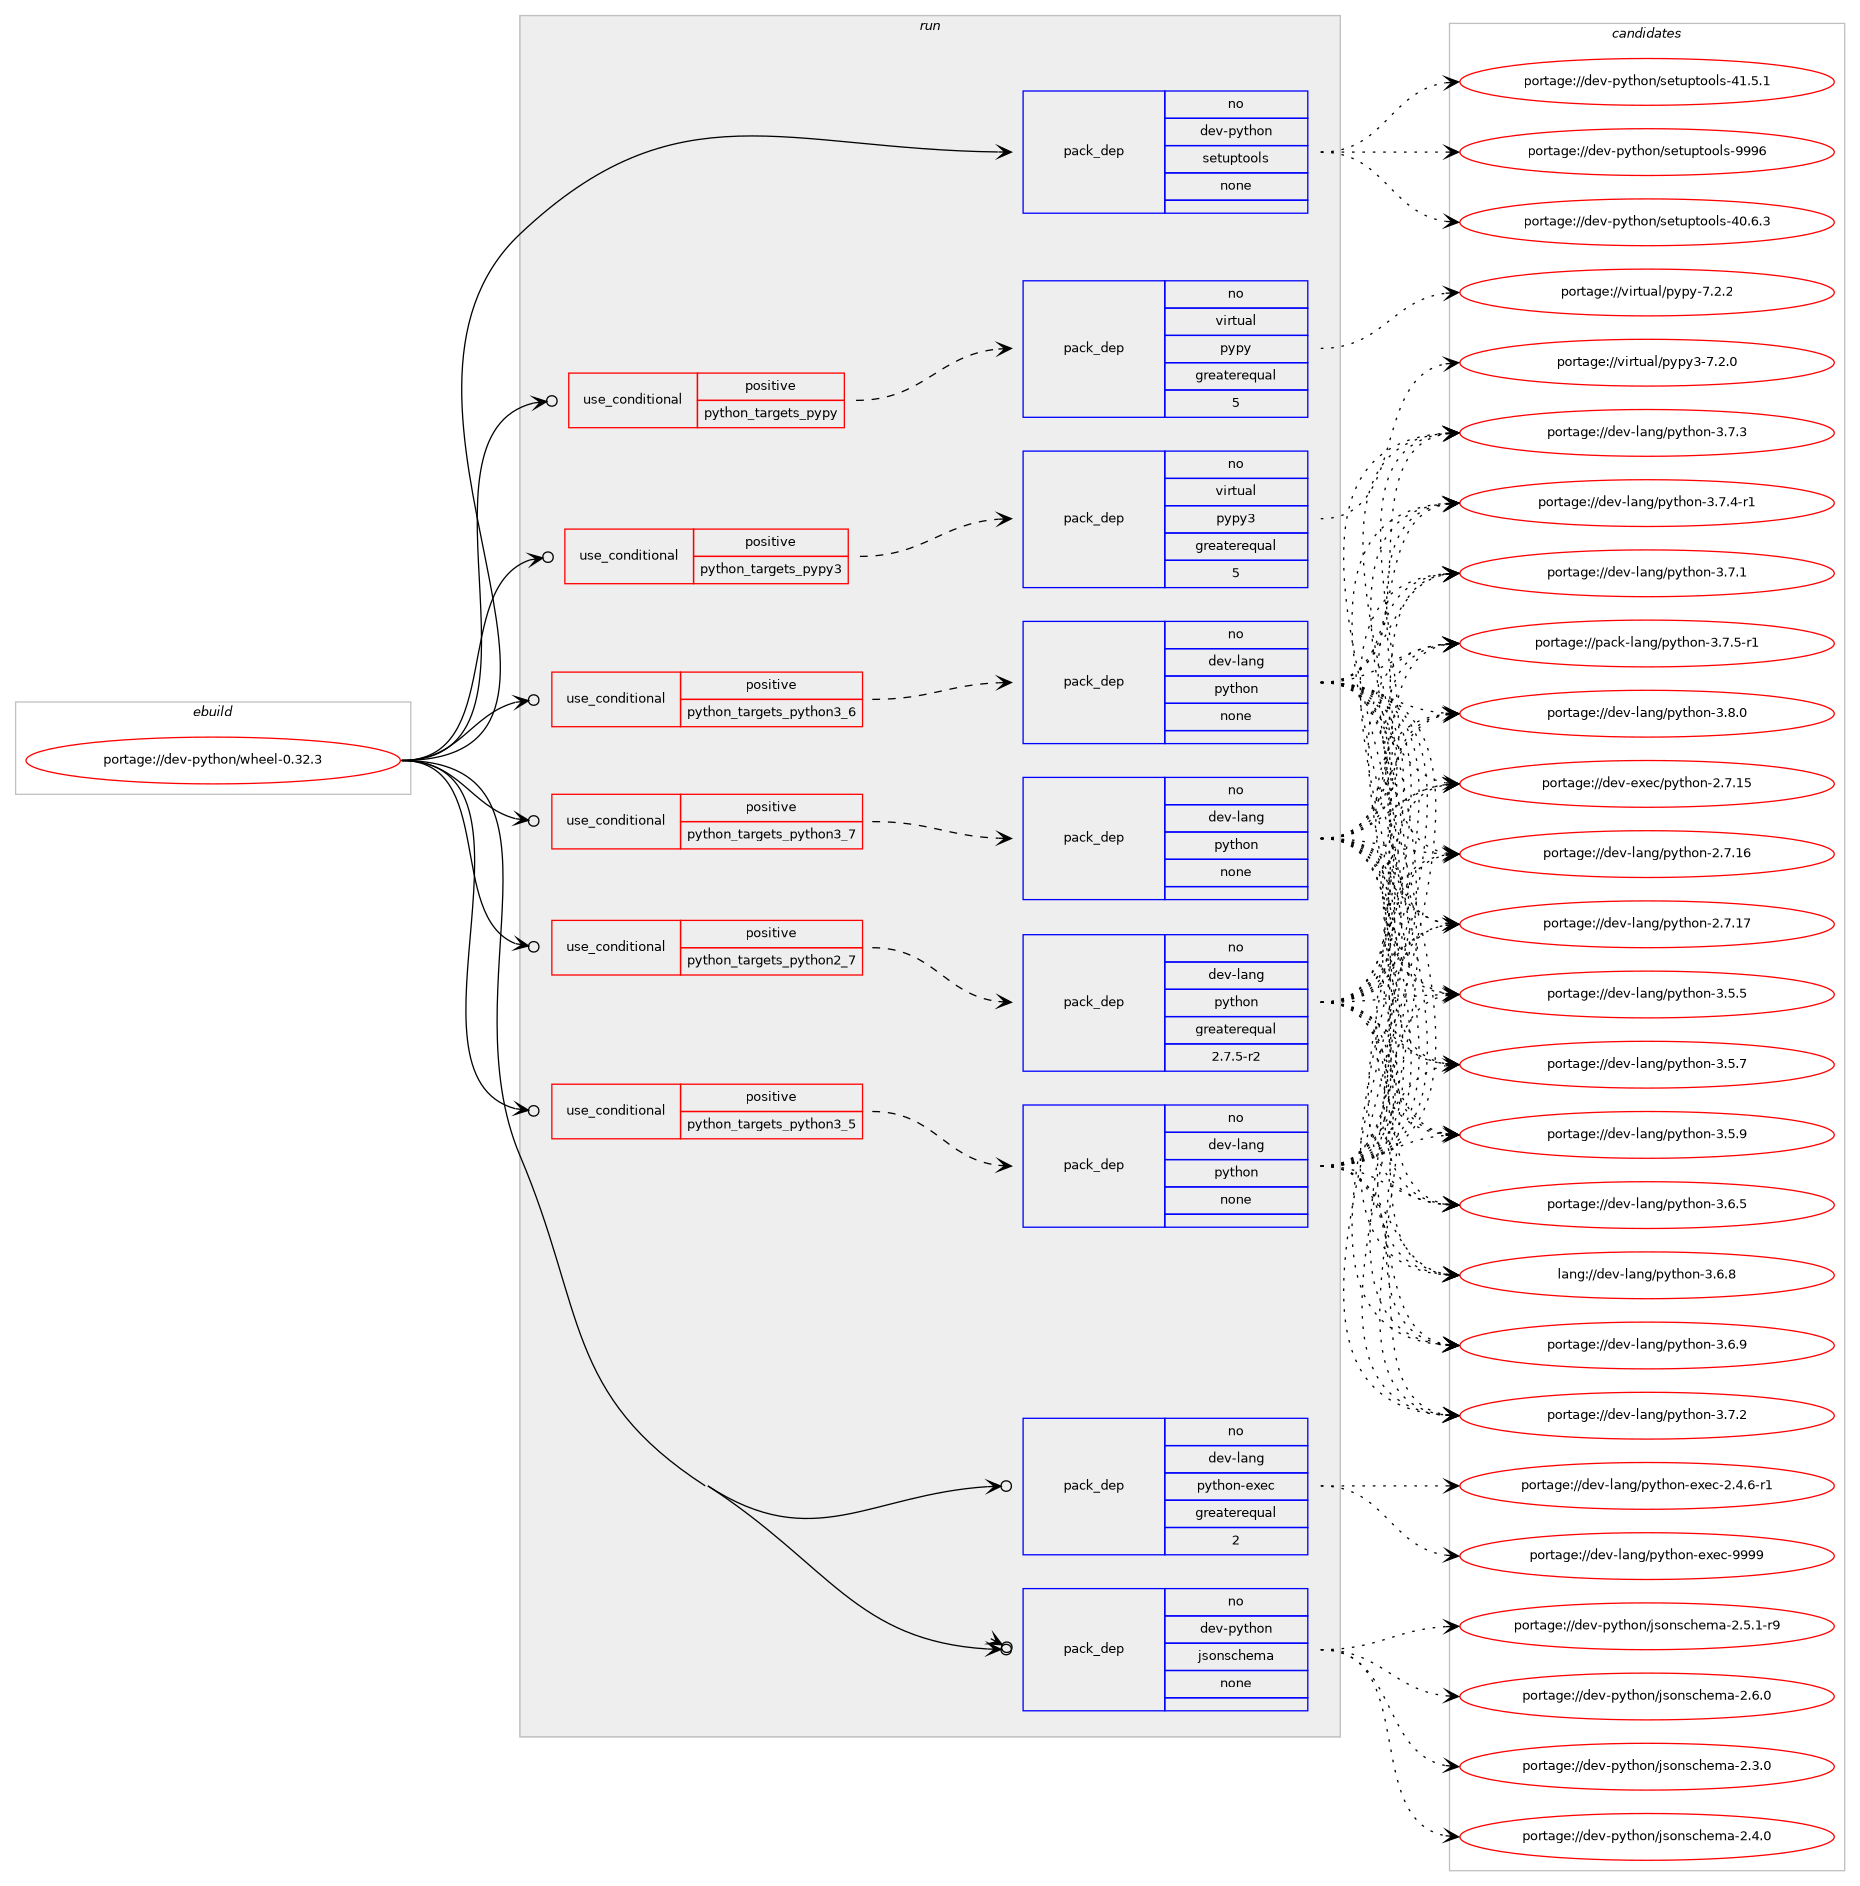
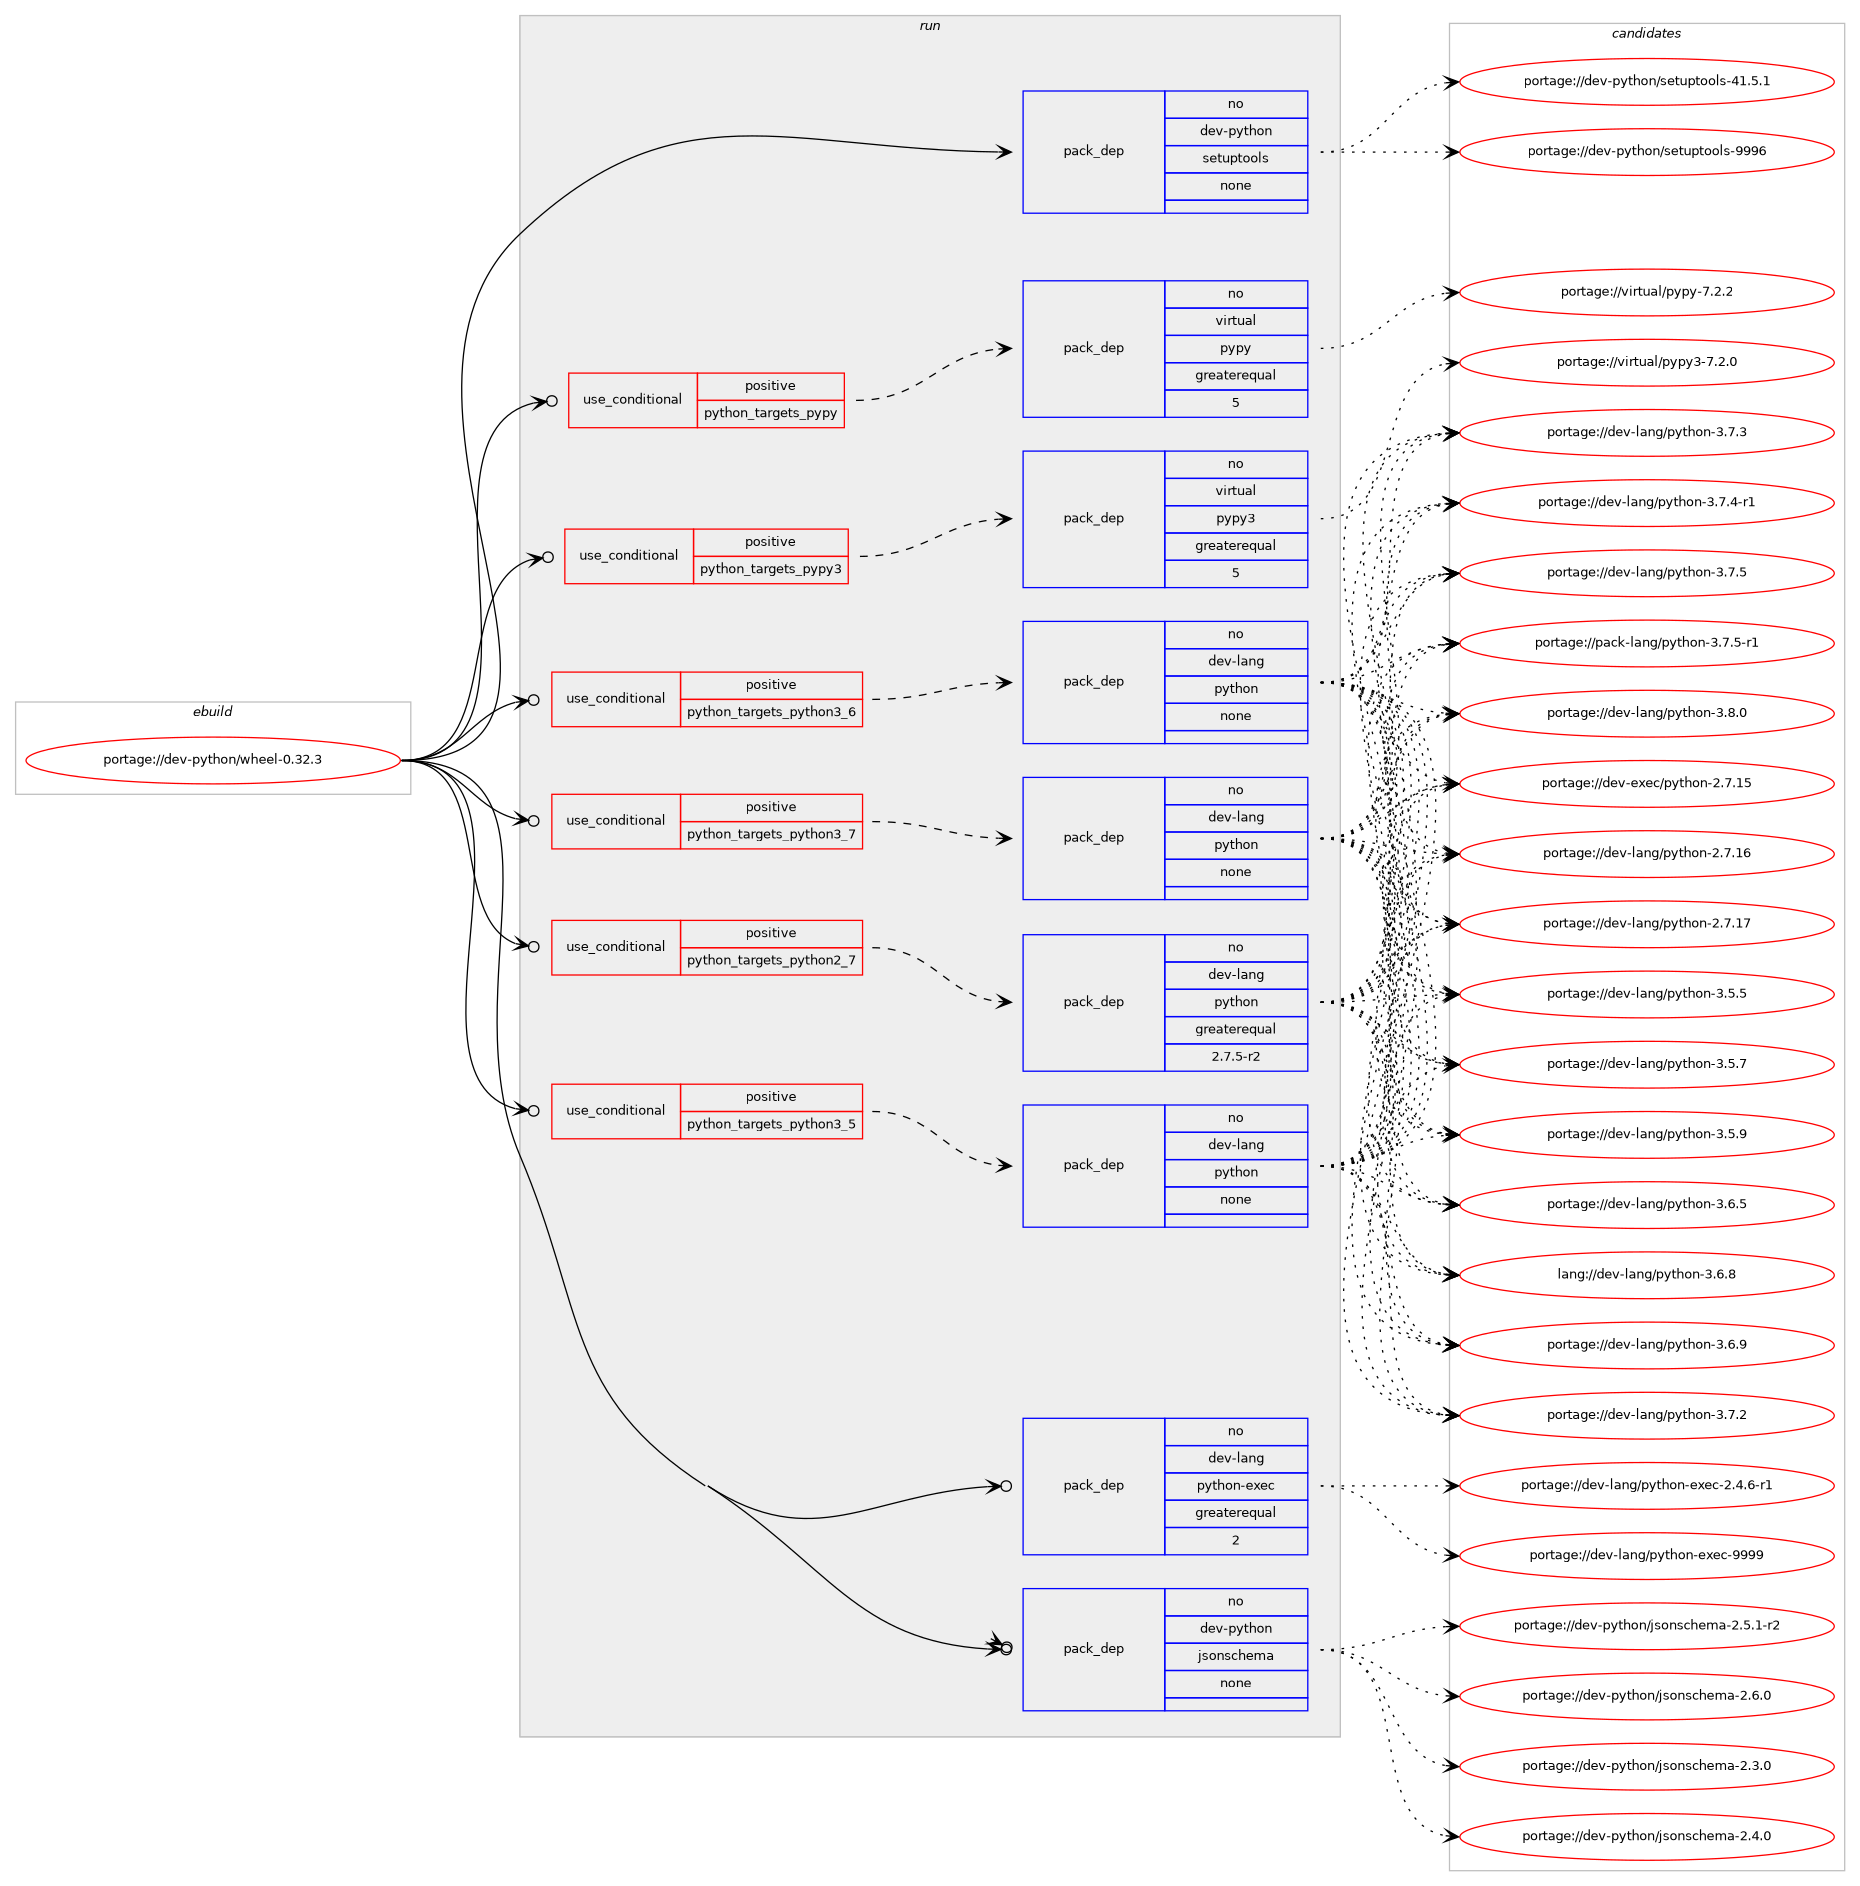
(1647, 222) -> none
(1647, 573) -> (1647, 573)
(1647, 1626) -> (1647, 1626)
